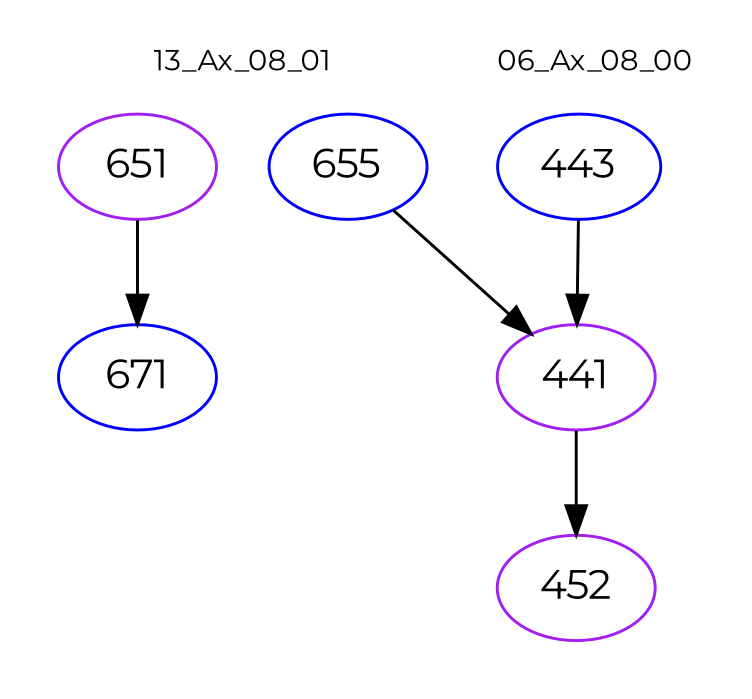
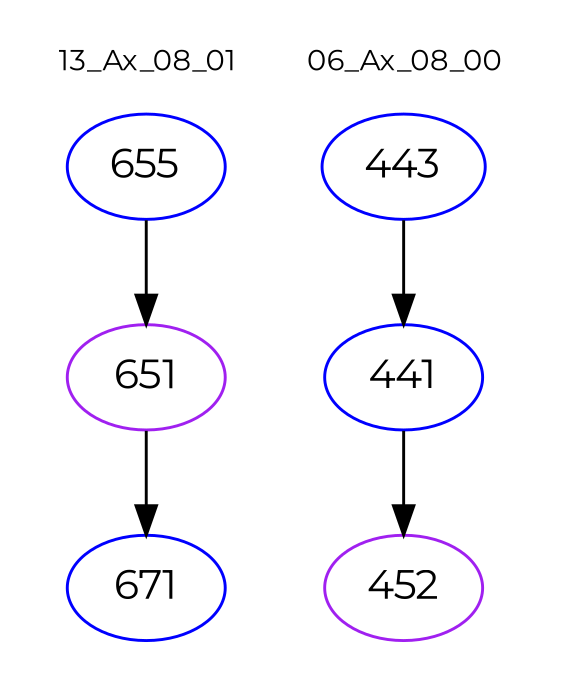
(431, 244) -> (146, 258)
(576, 377) -> (404, 377)
